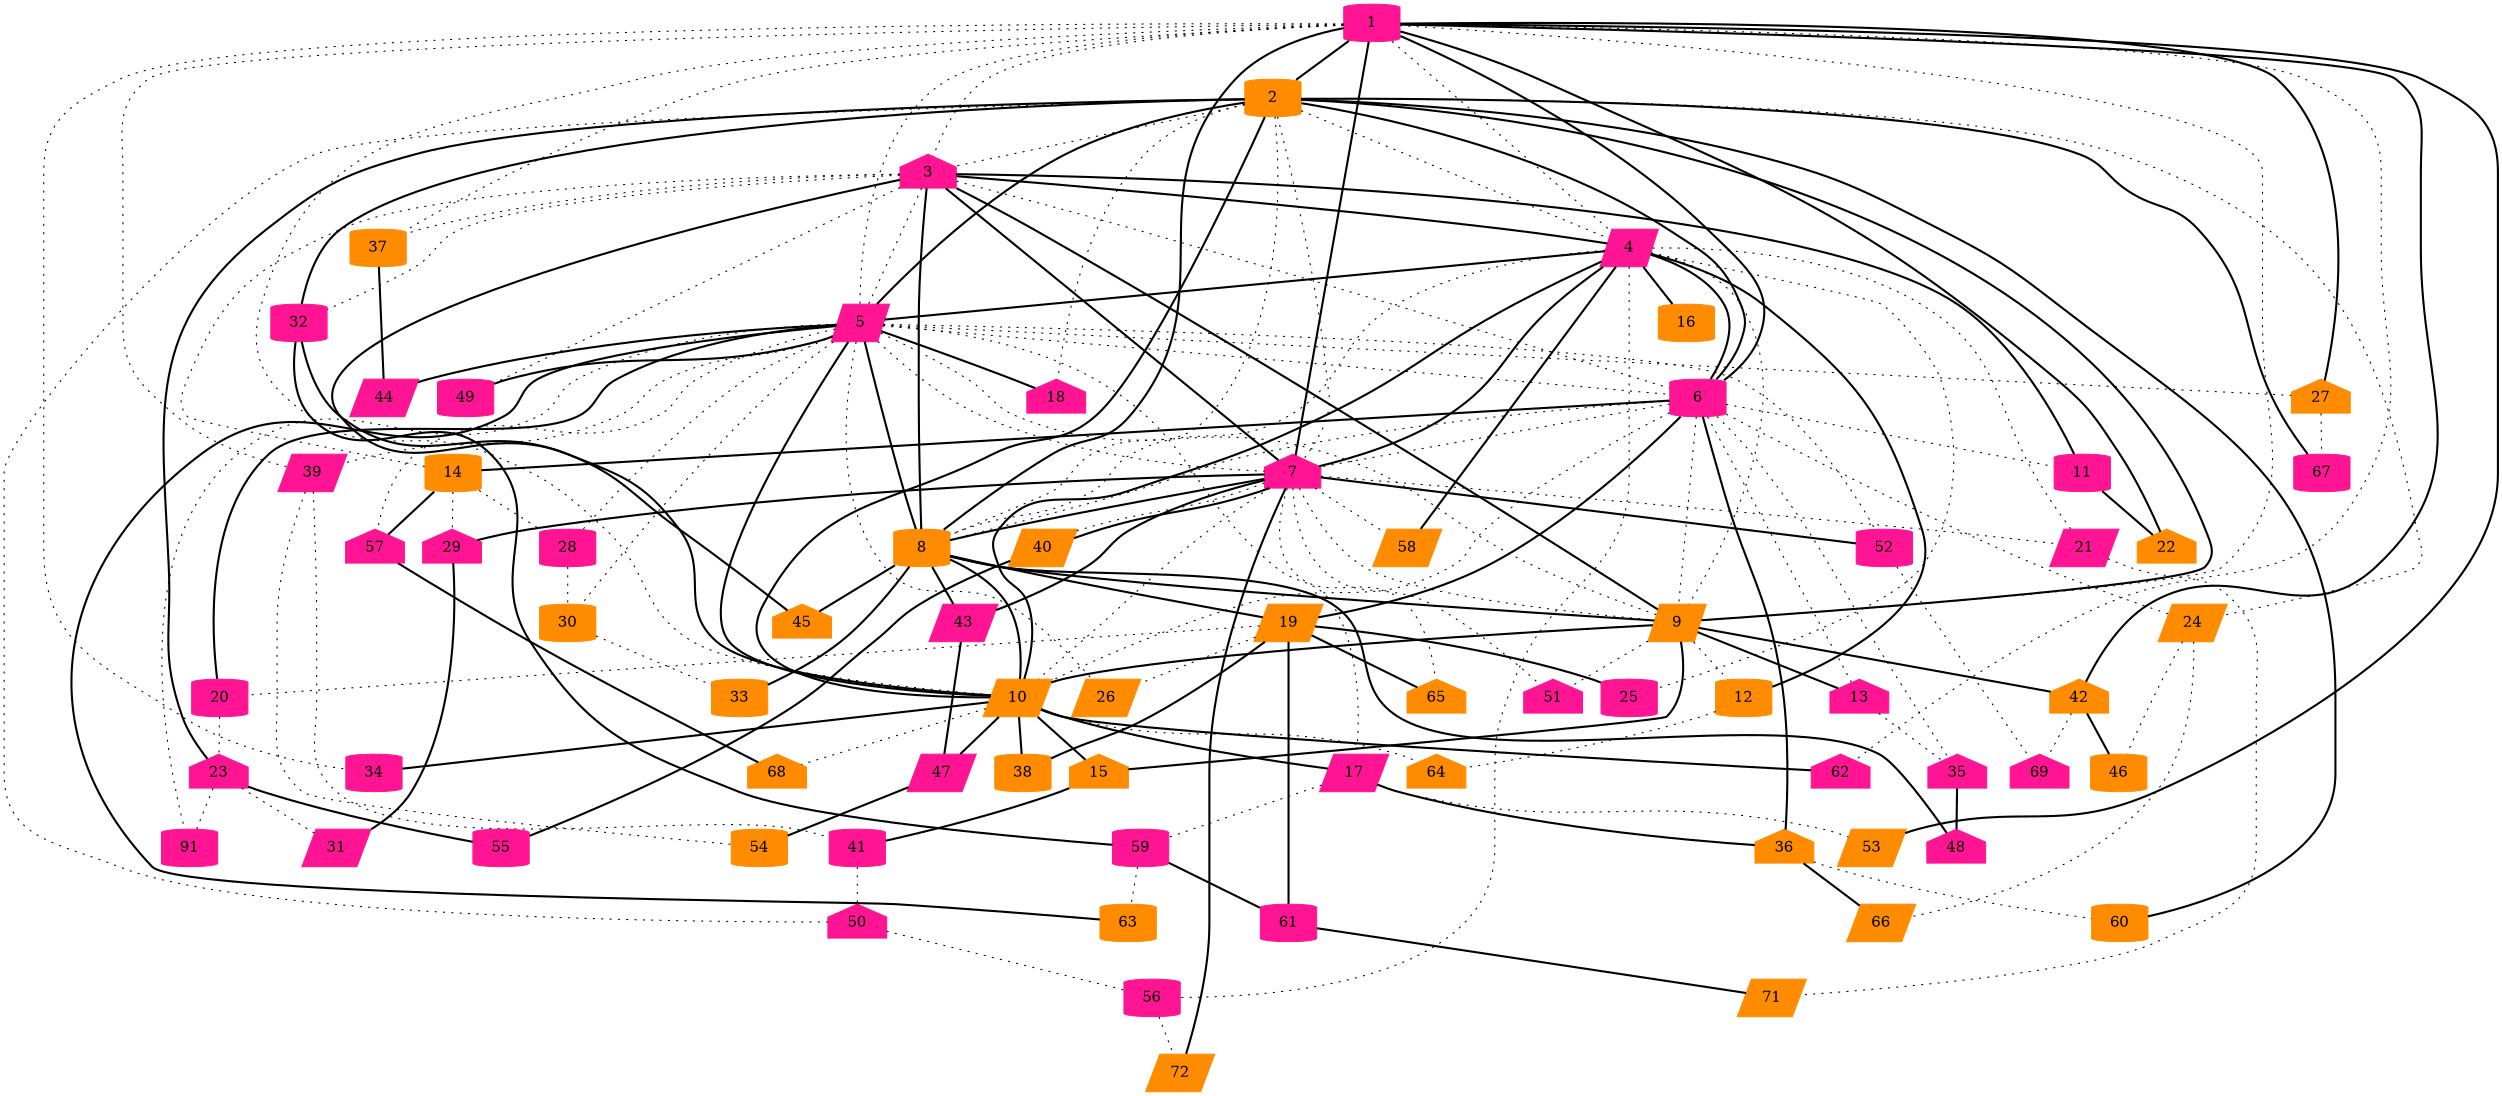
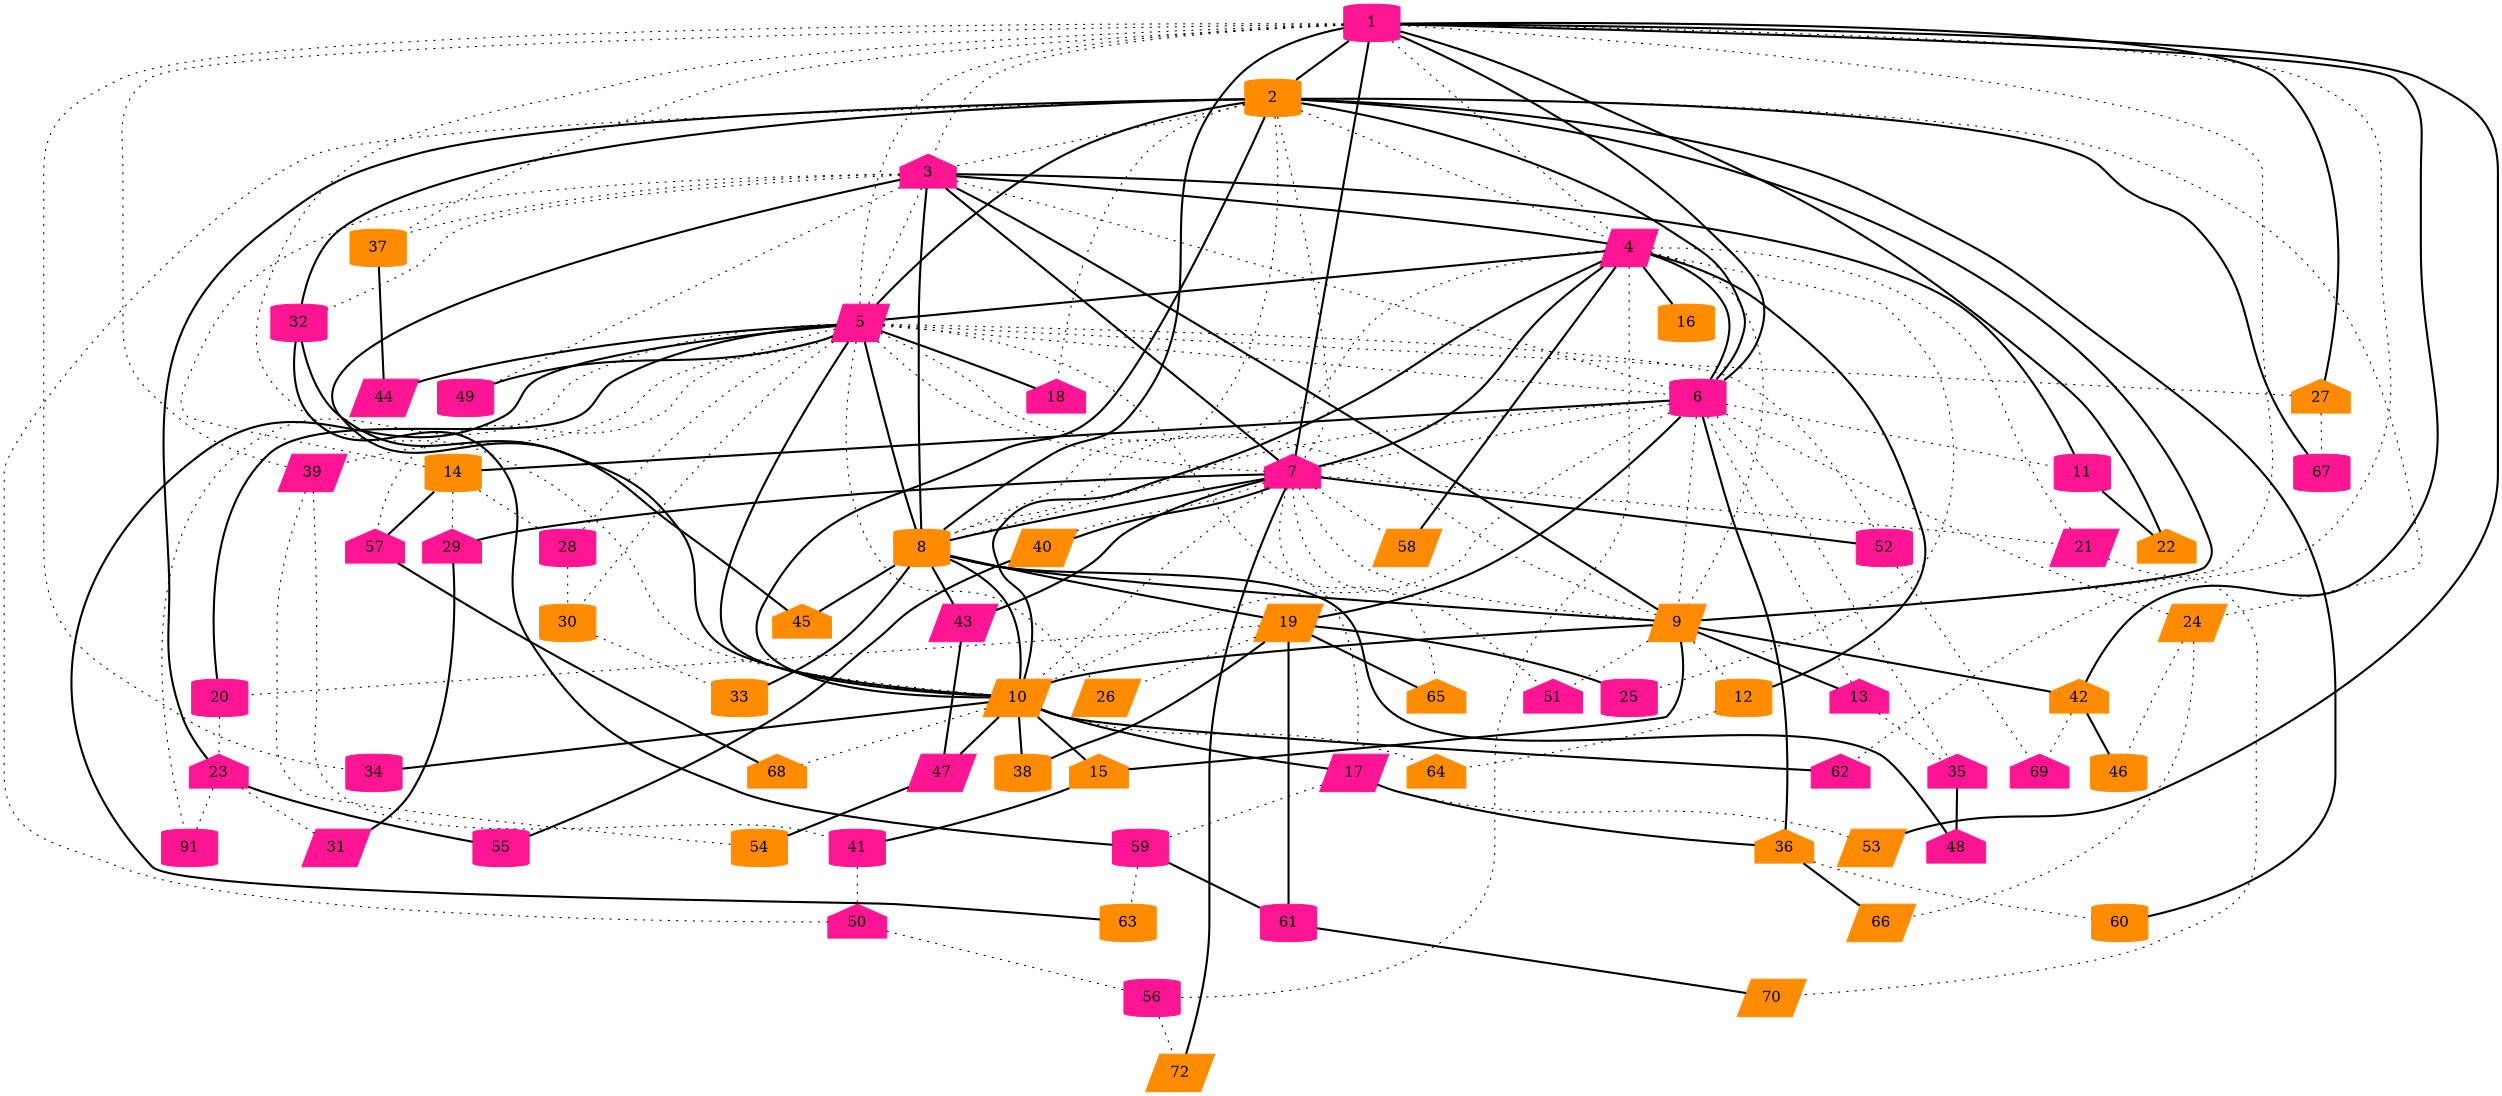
(1772, 998) -> (1772, 998)
